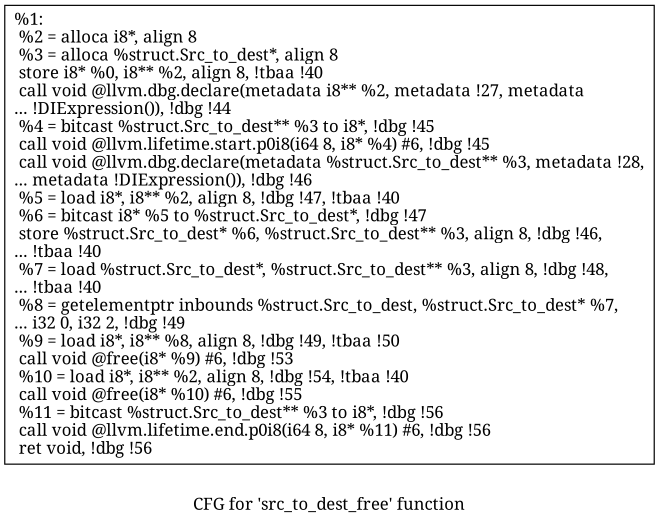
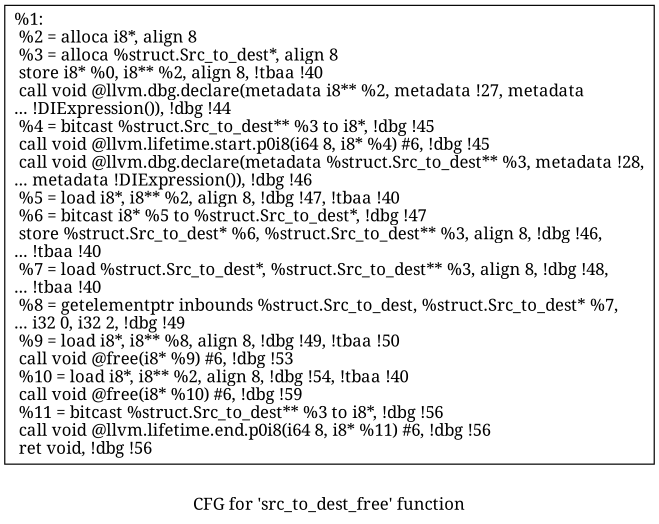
(158, 395) -> (158, 395)
